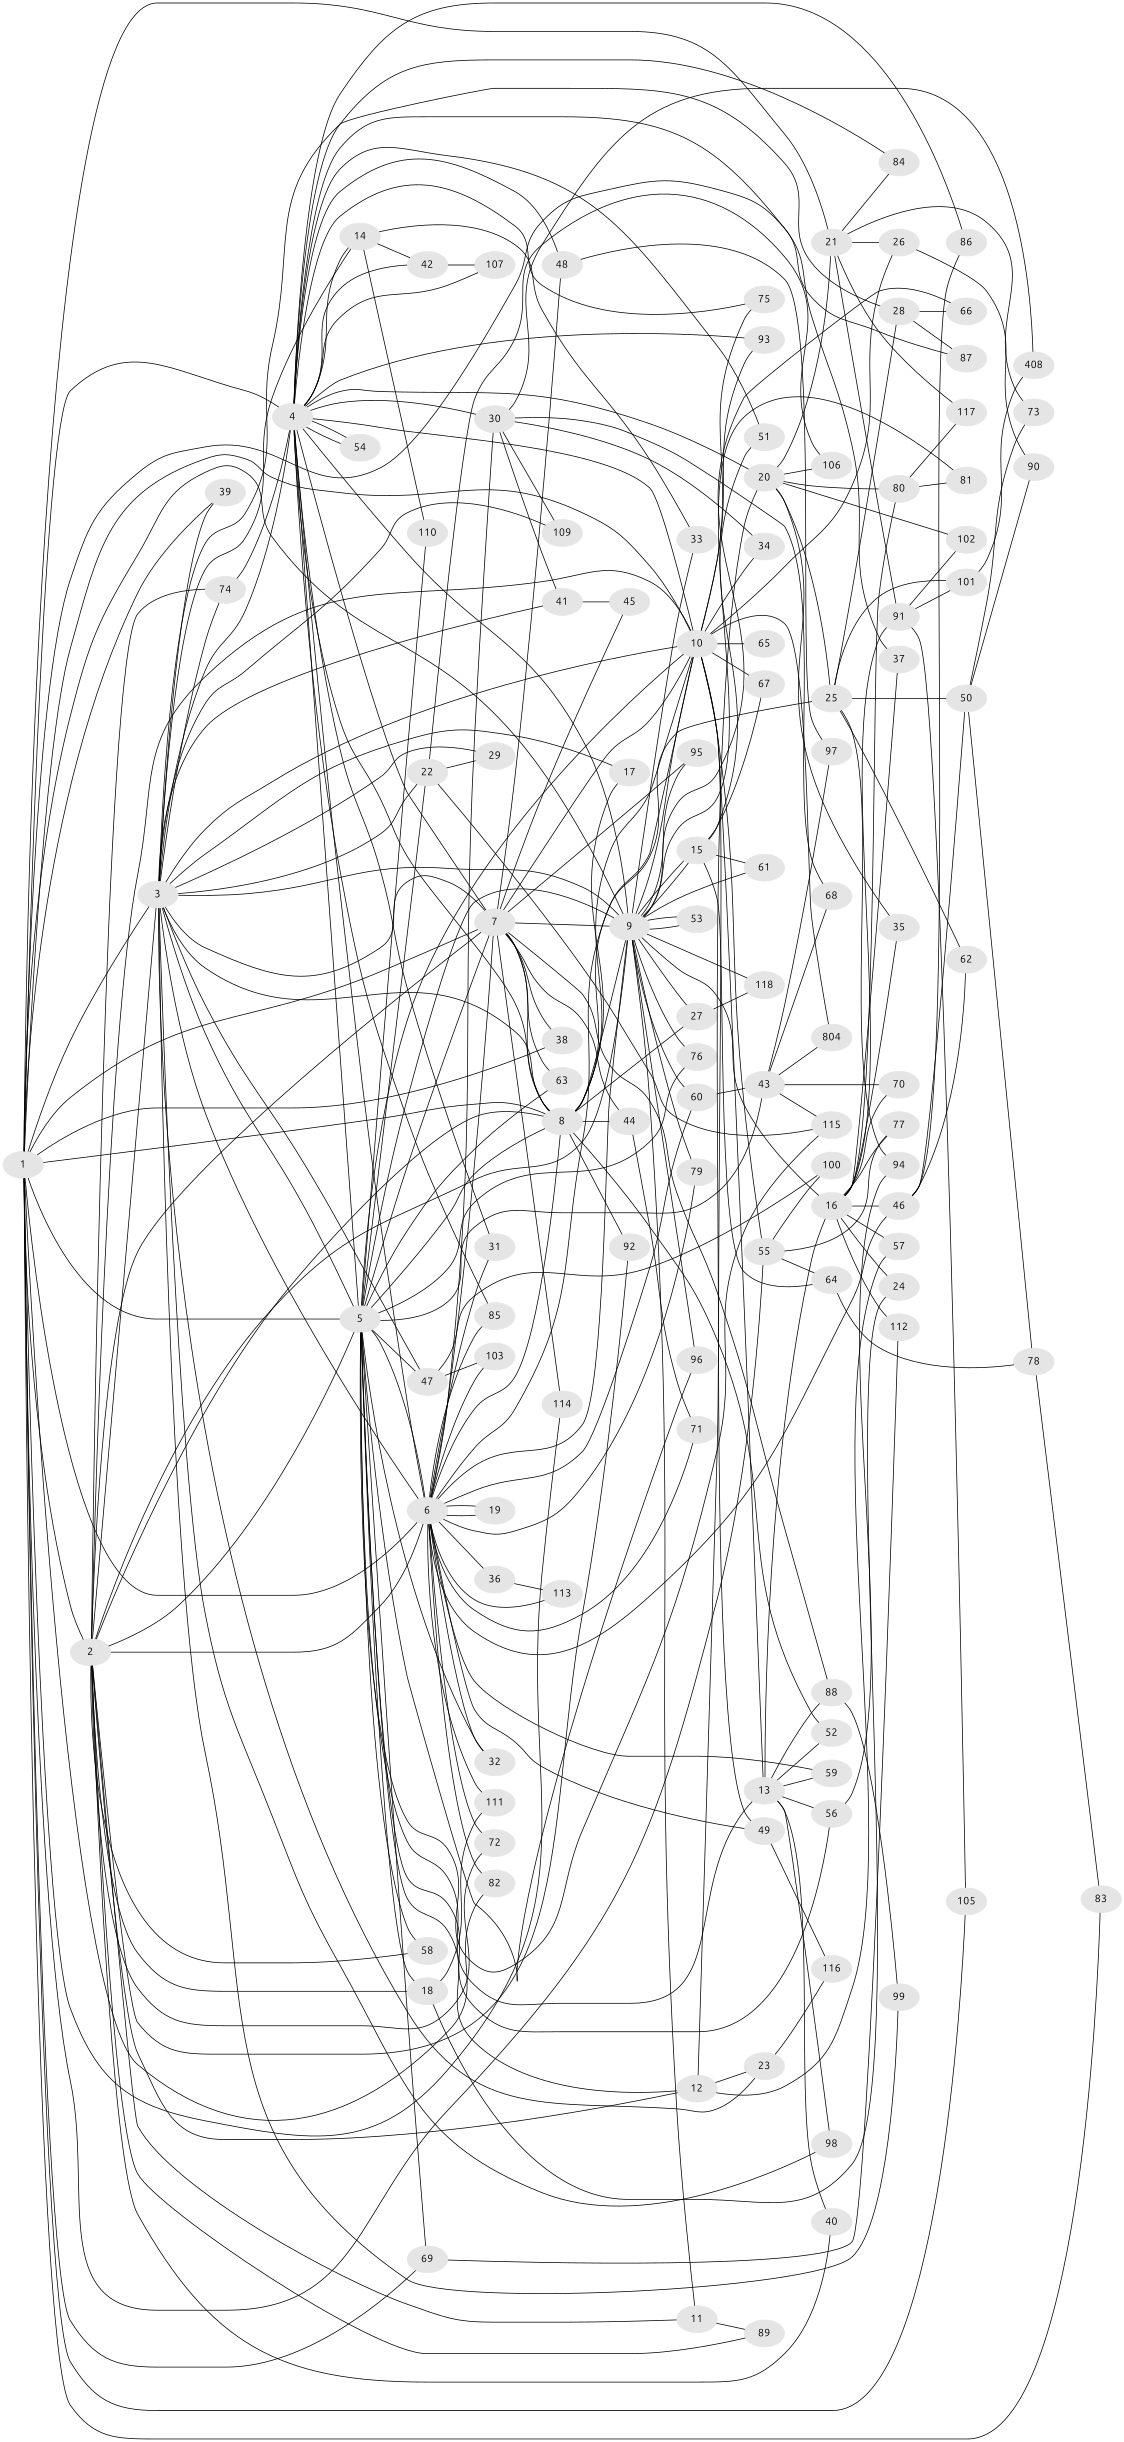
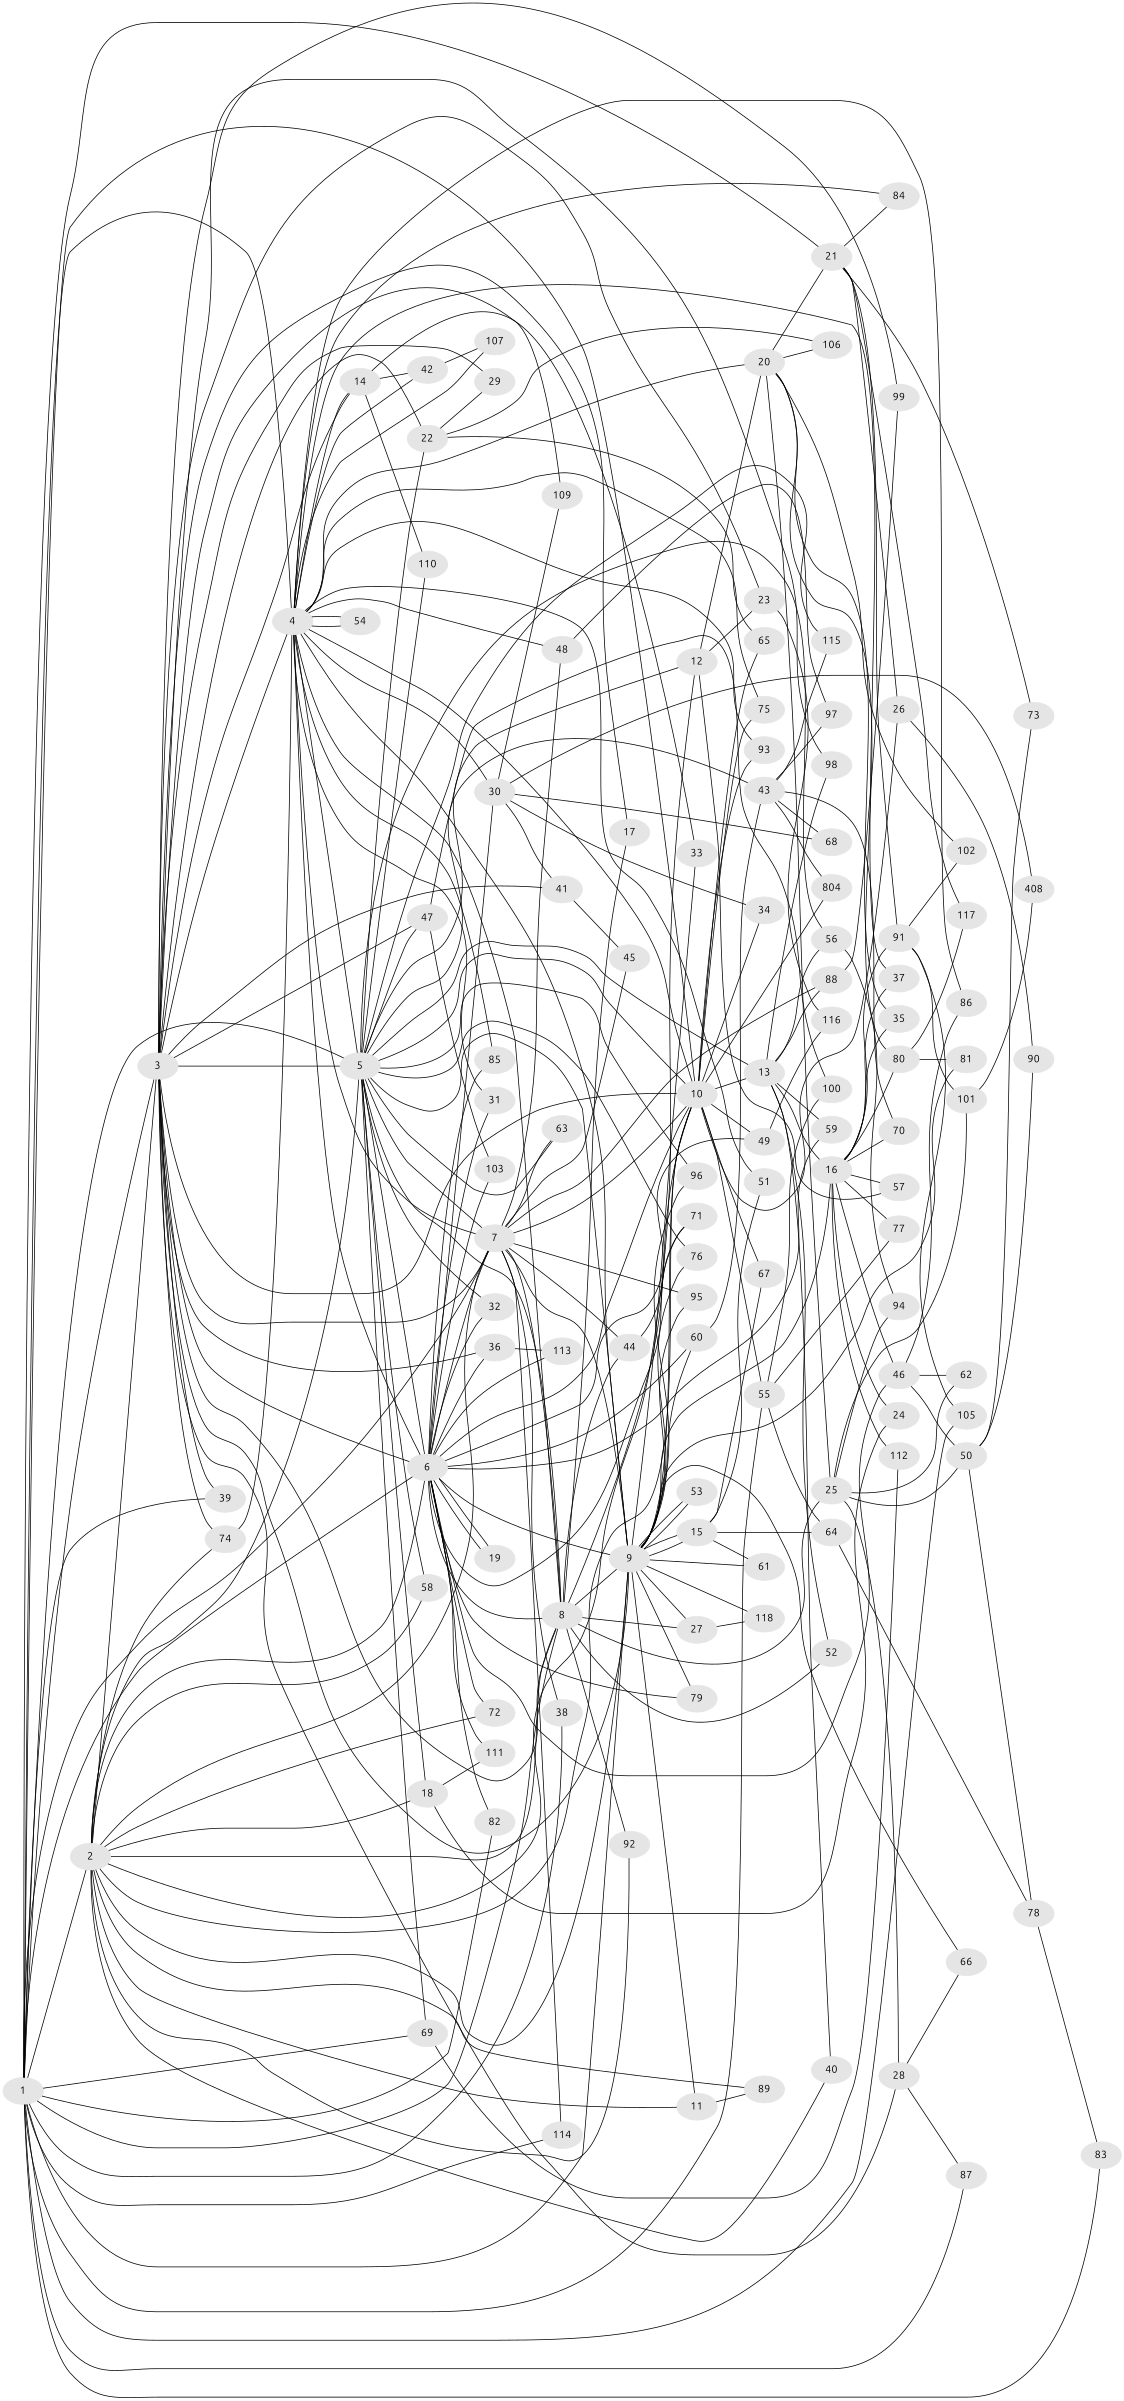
(614, 1014) -> (648, 469)
none -> (216, 1335)
